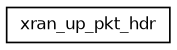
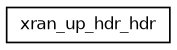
(88, 25) -> (88, 25)
